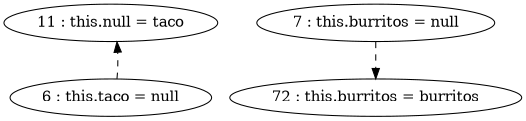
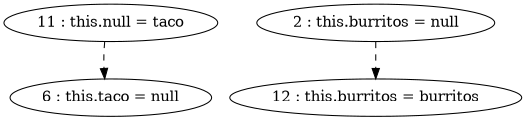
(376, 23) -> (376, 23)
(118, 66) -> (104, 55)
(376, 98) -> (376, 98)
